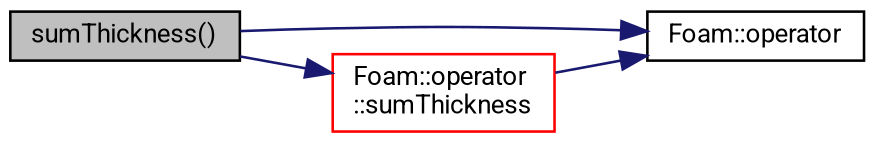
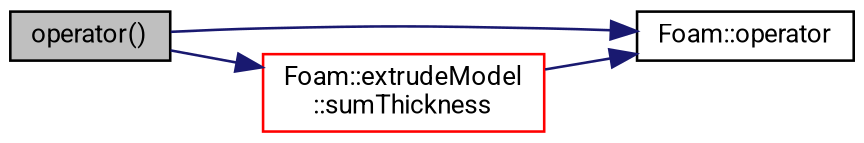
(125, 36) -> (90, 36)
(444, 93) -> (404, 93)
